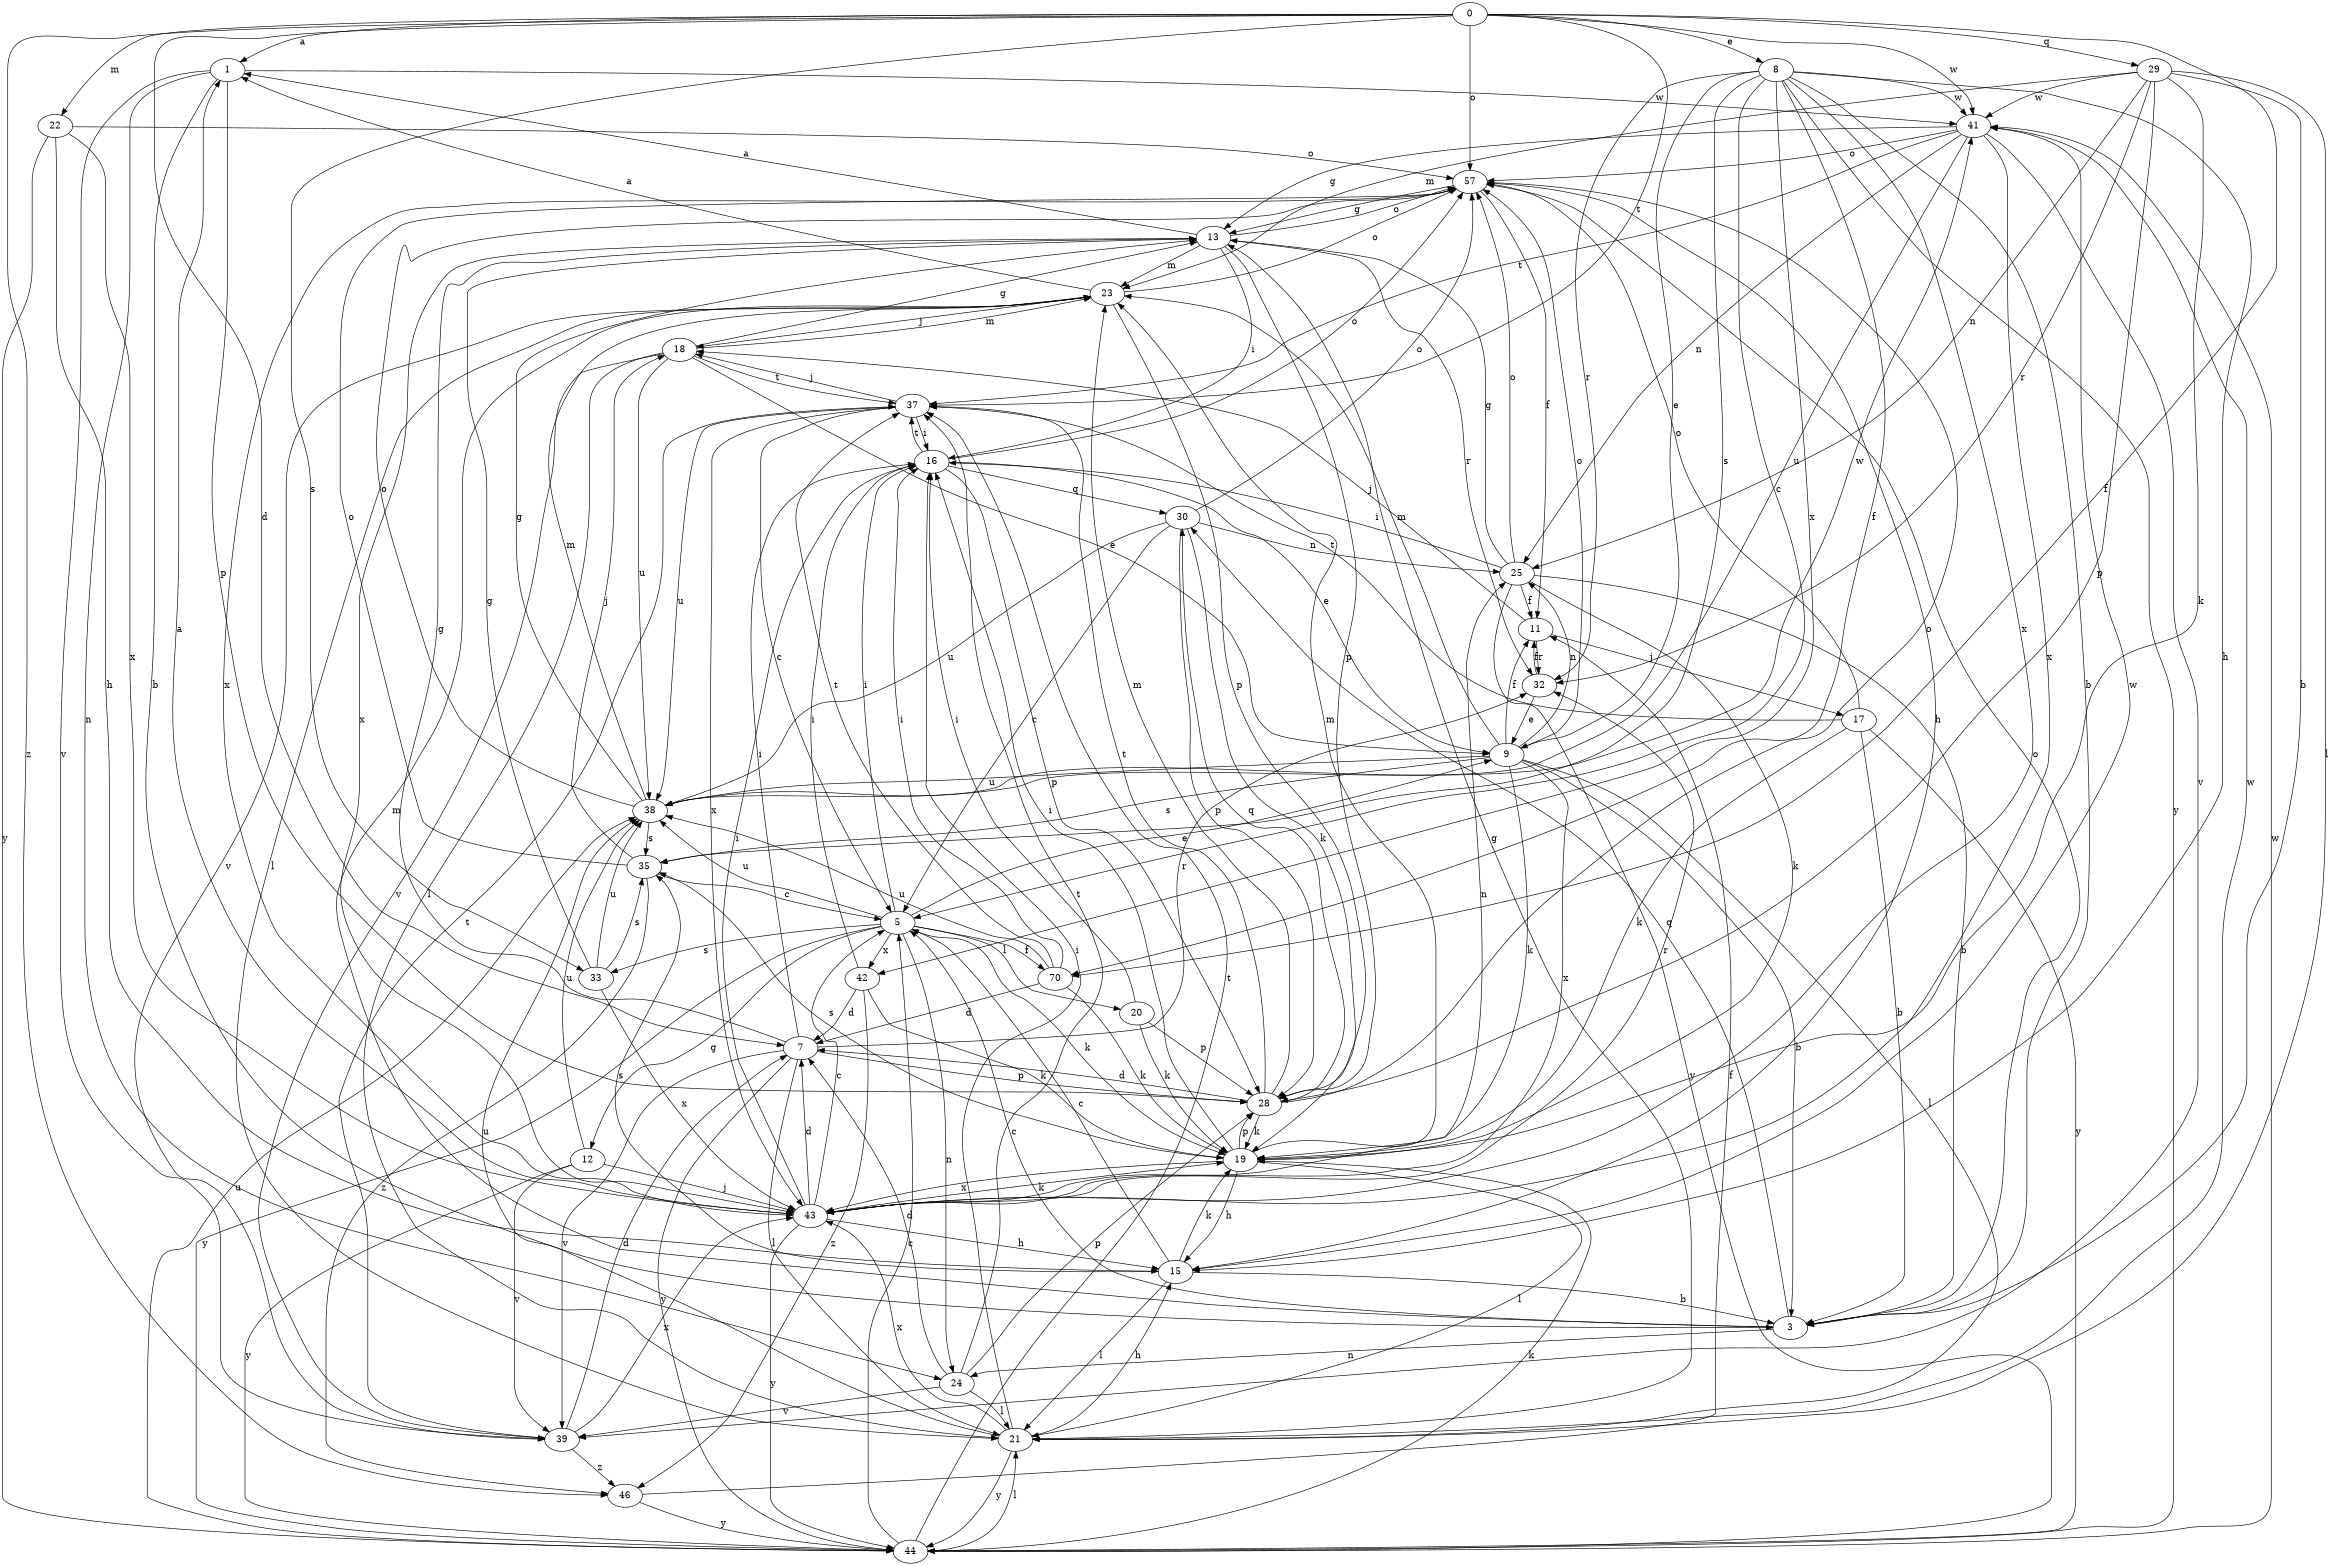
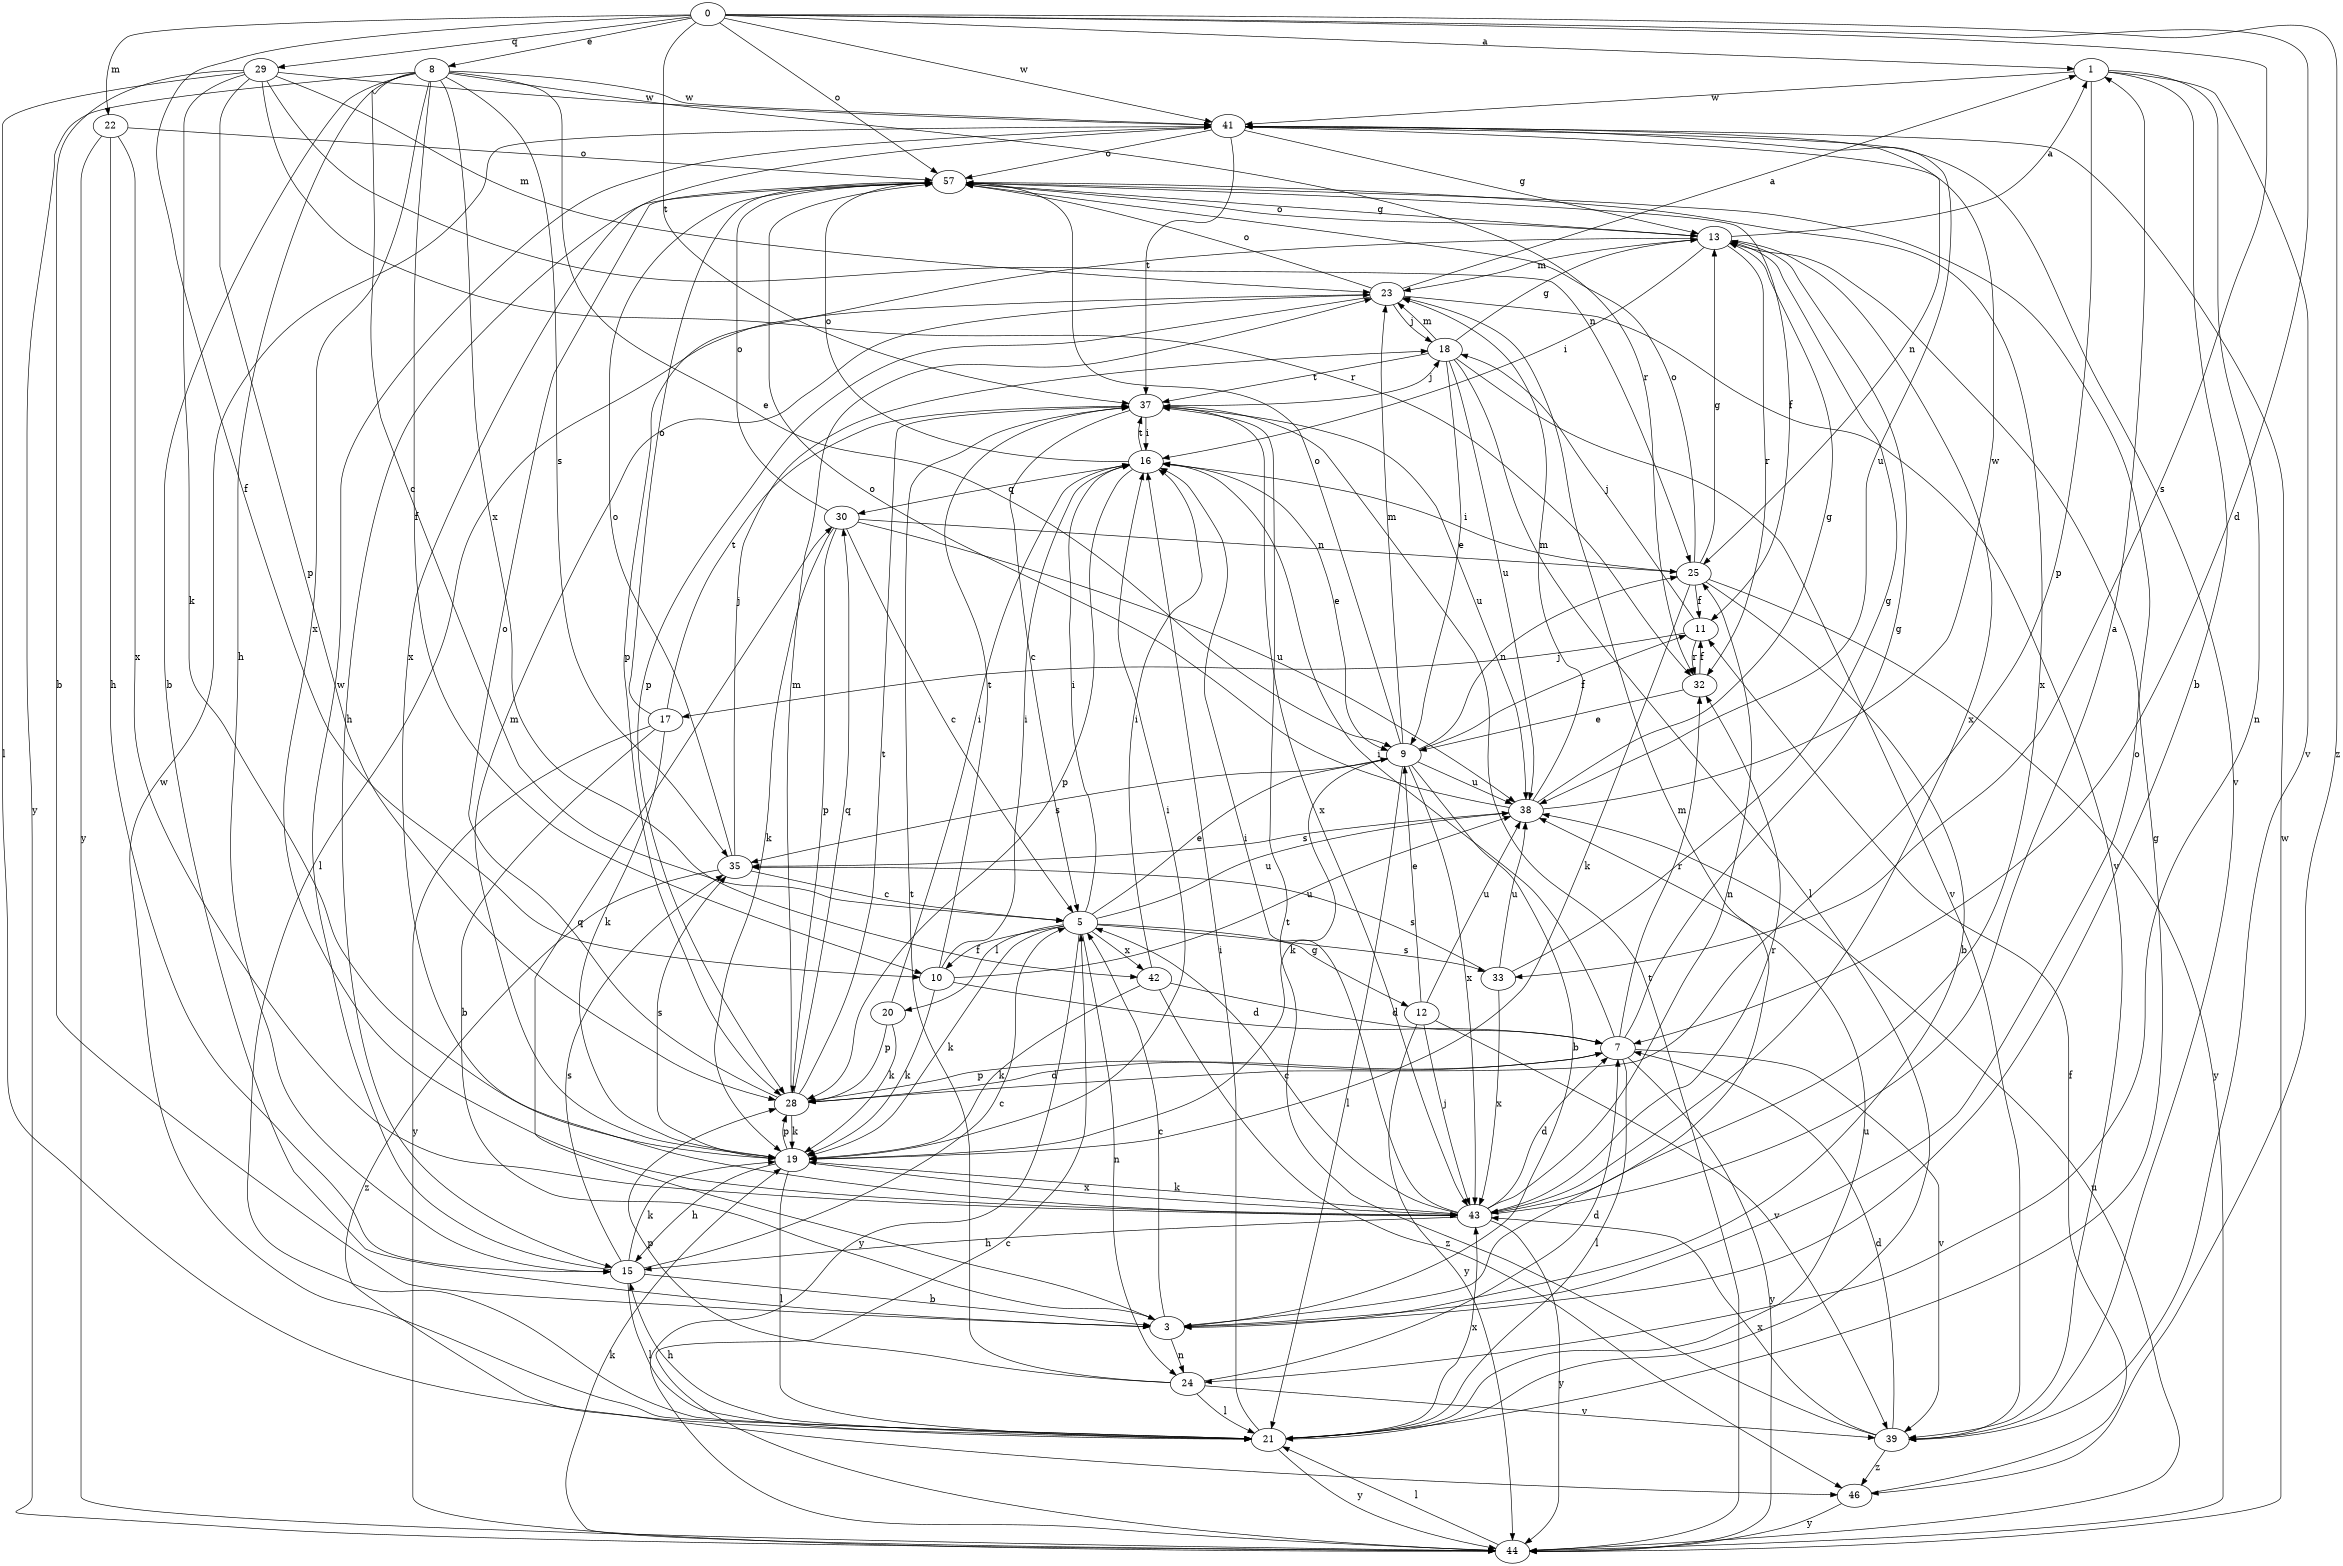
none -> (1413, 888)
(1055, 979) -> (937, 979)
